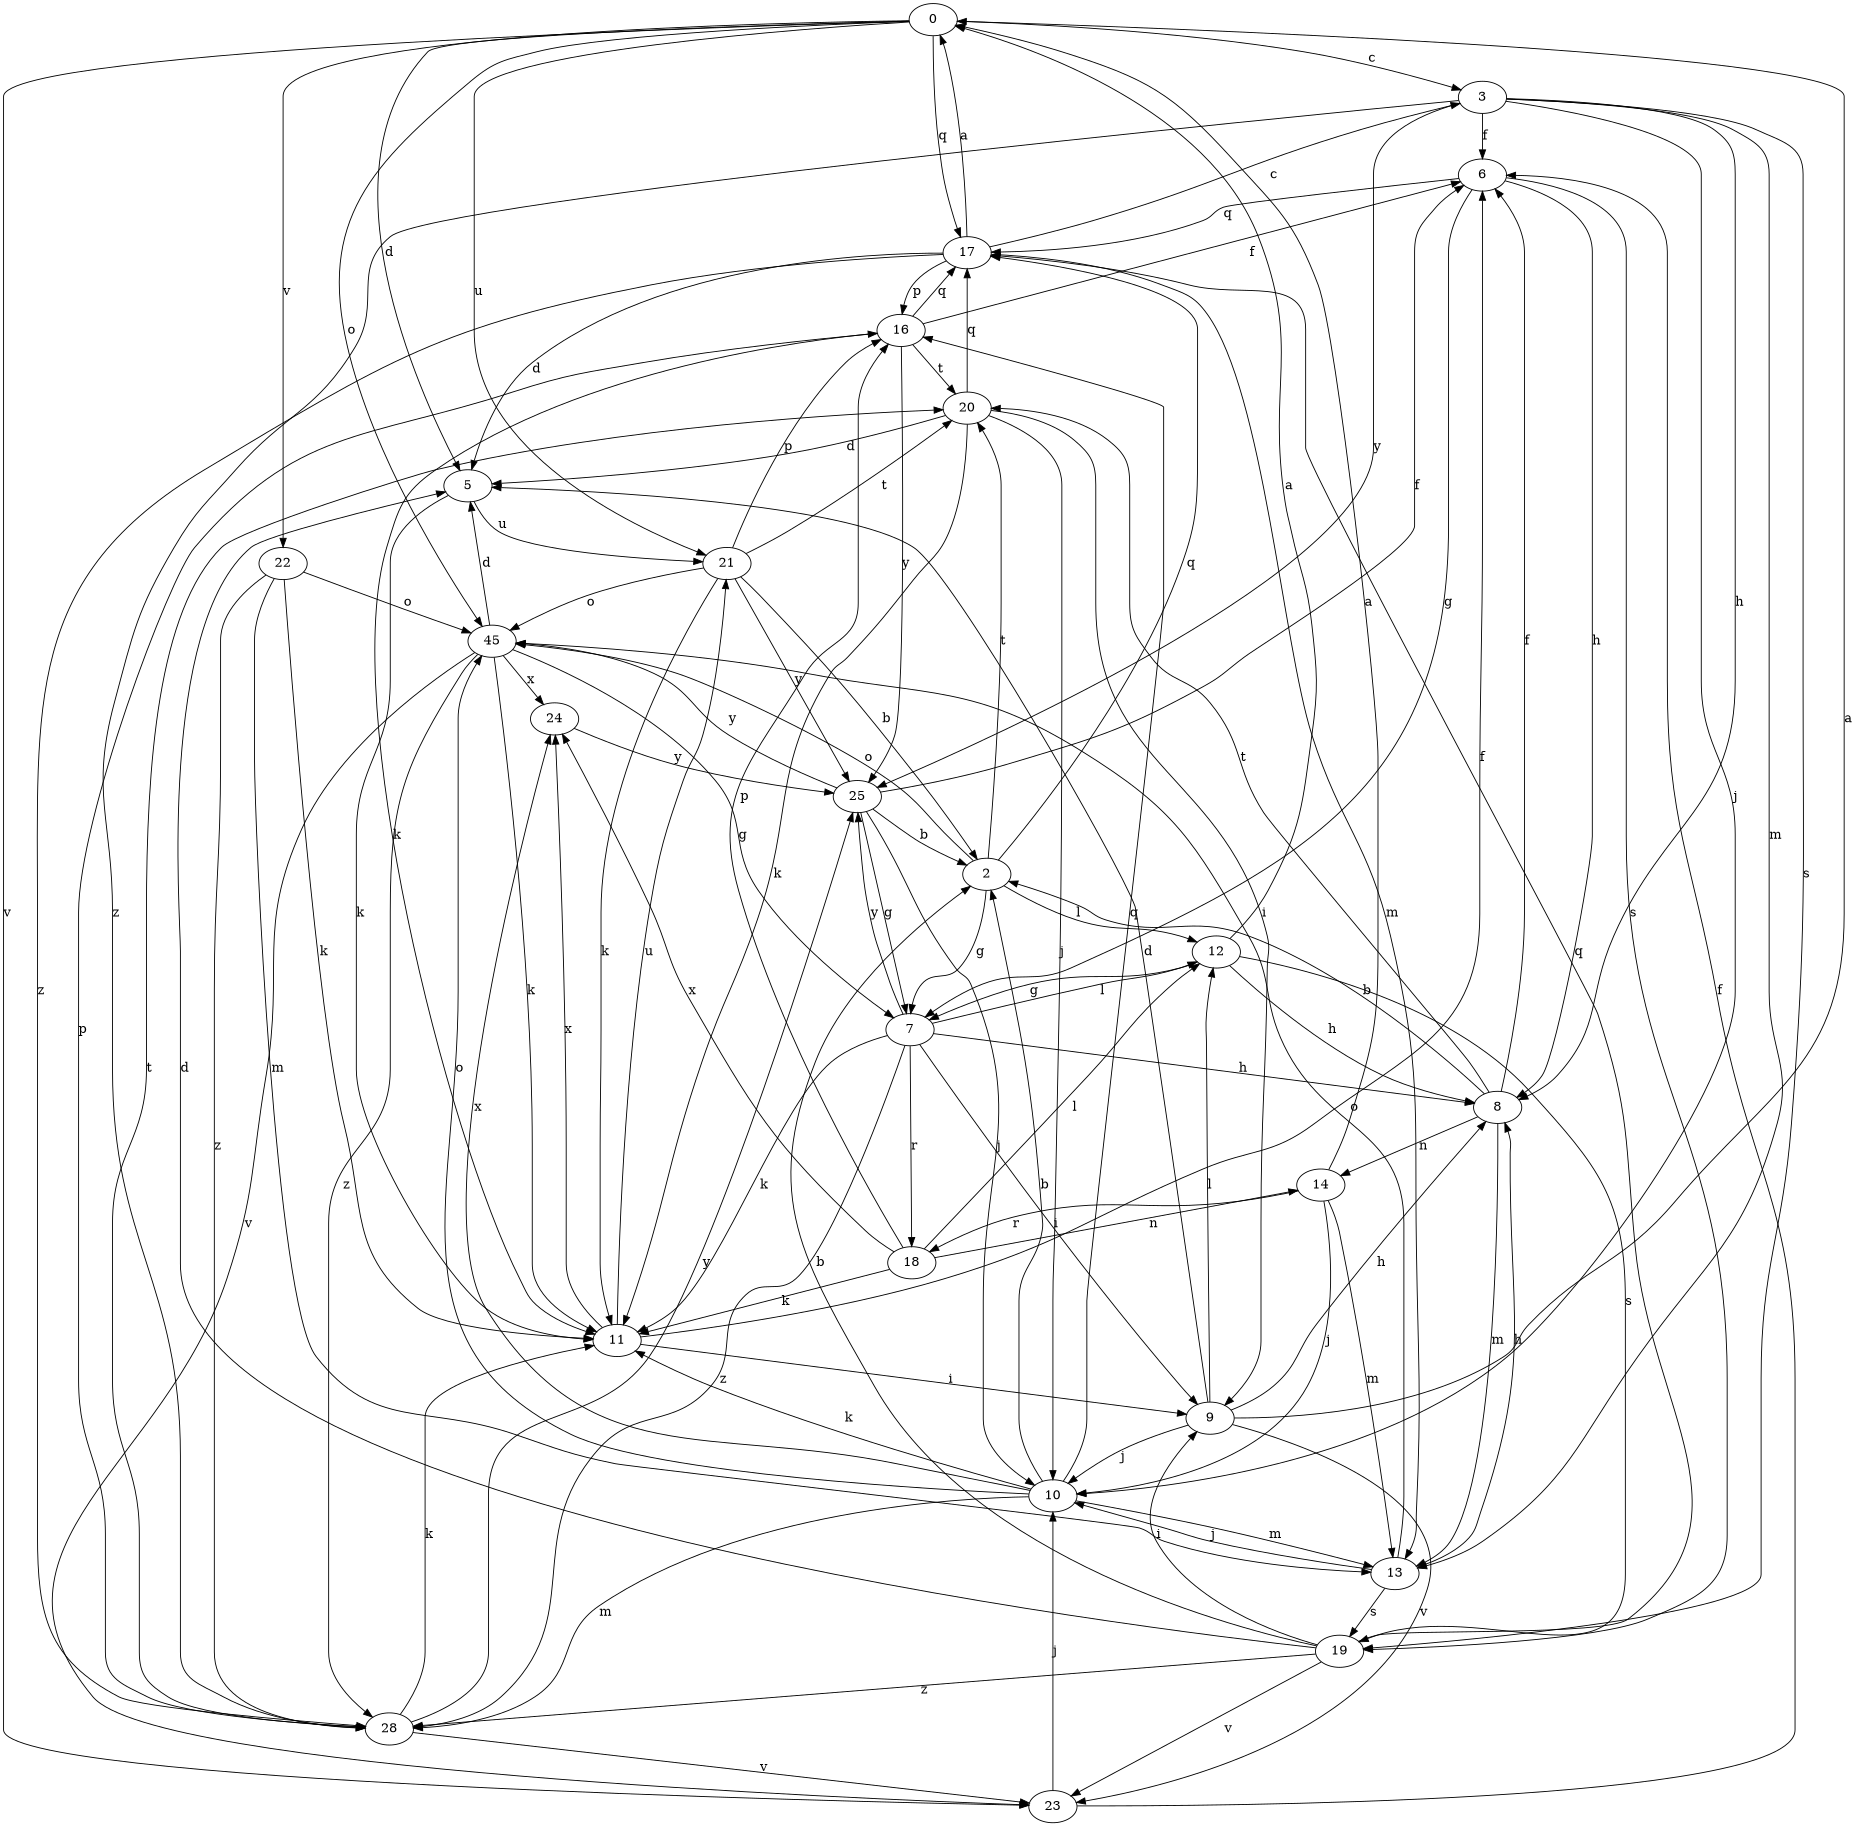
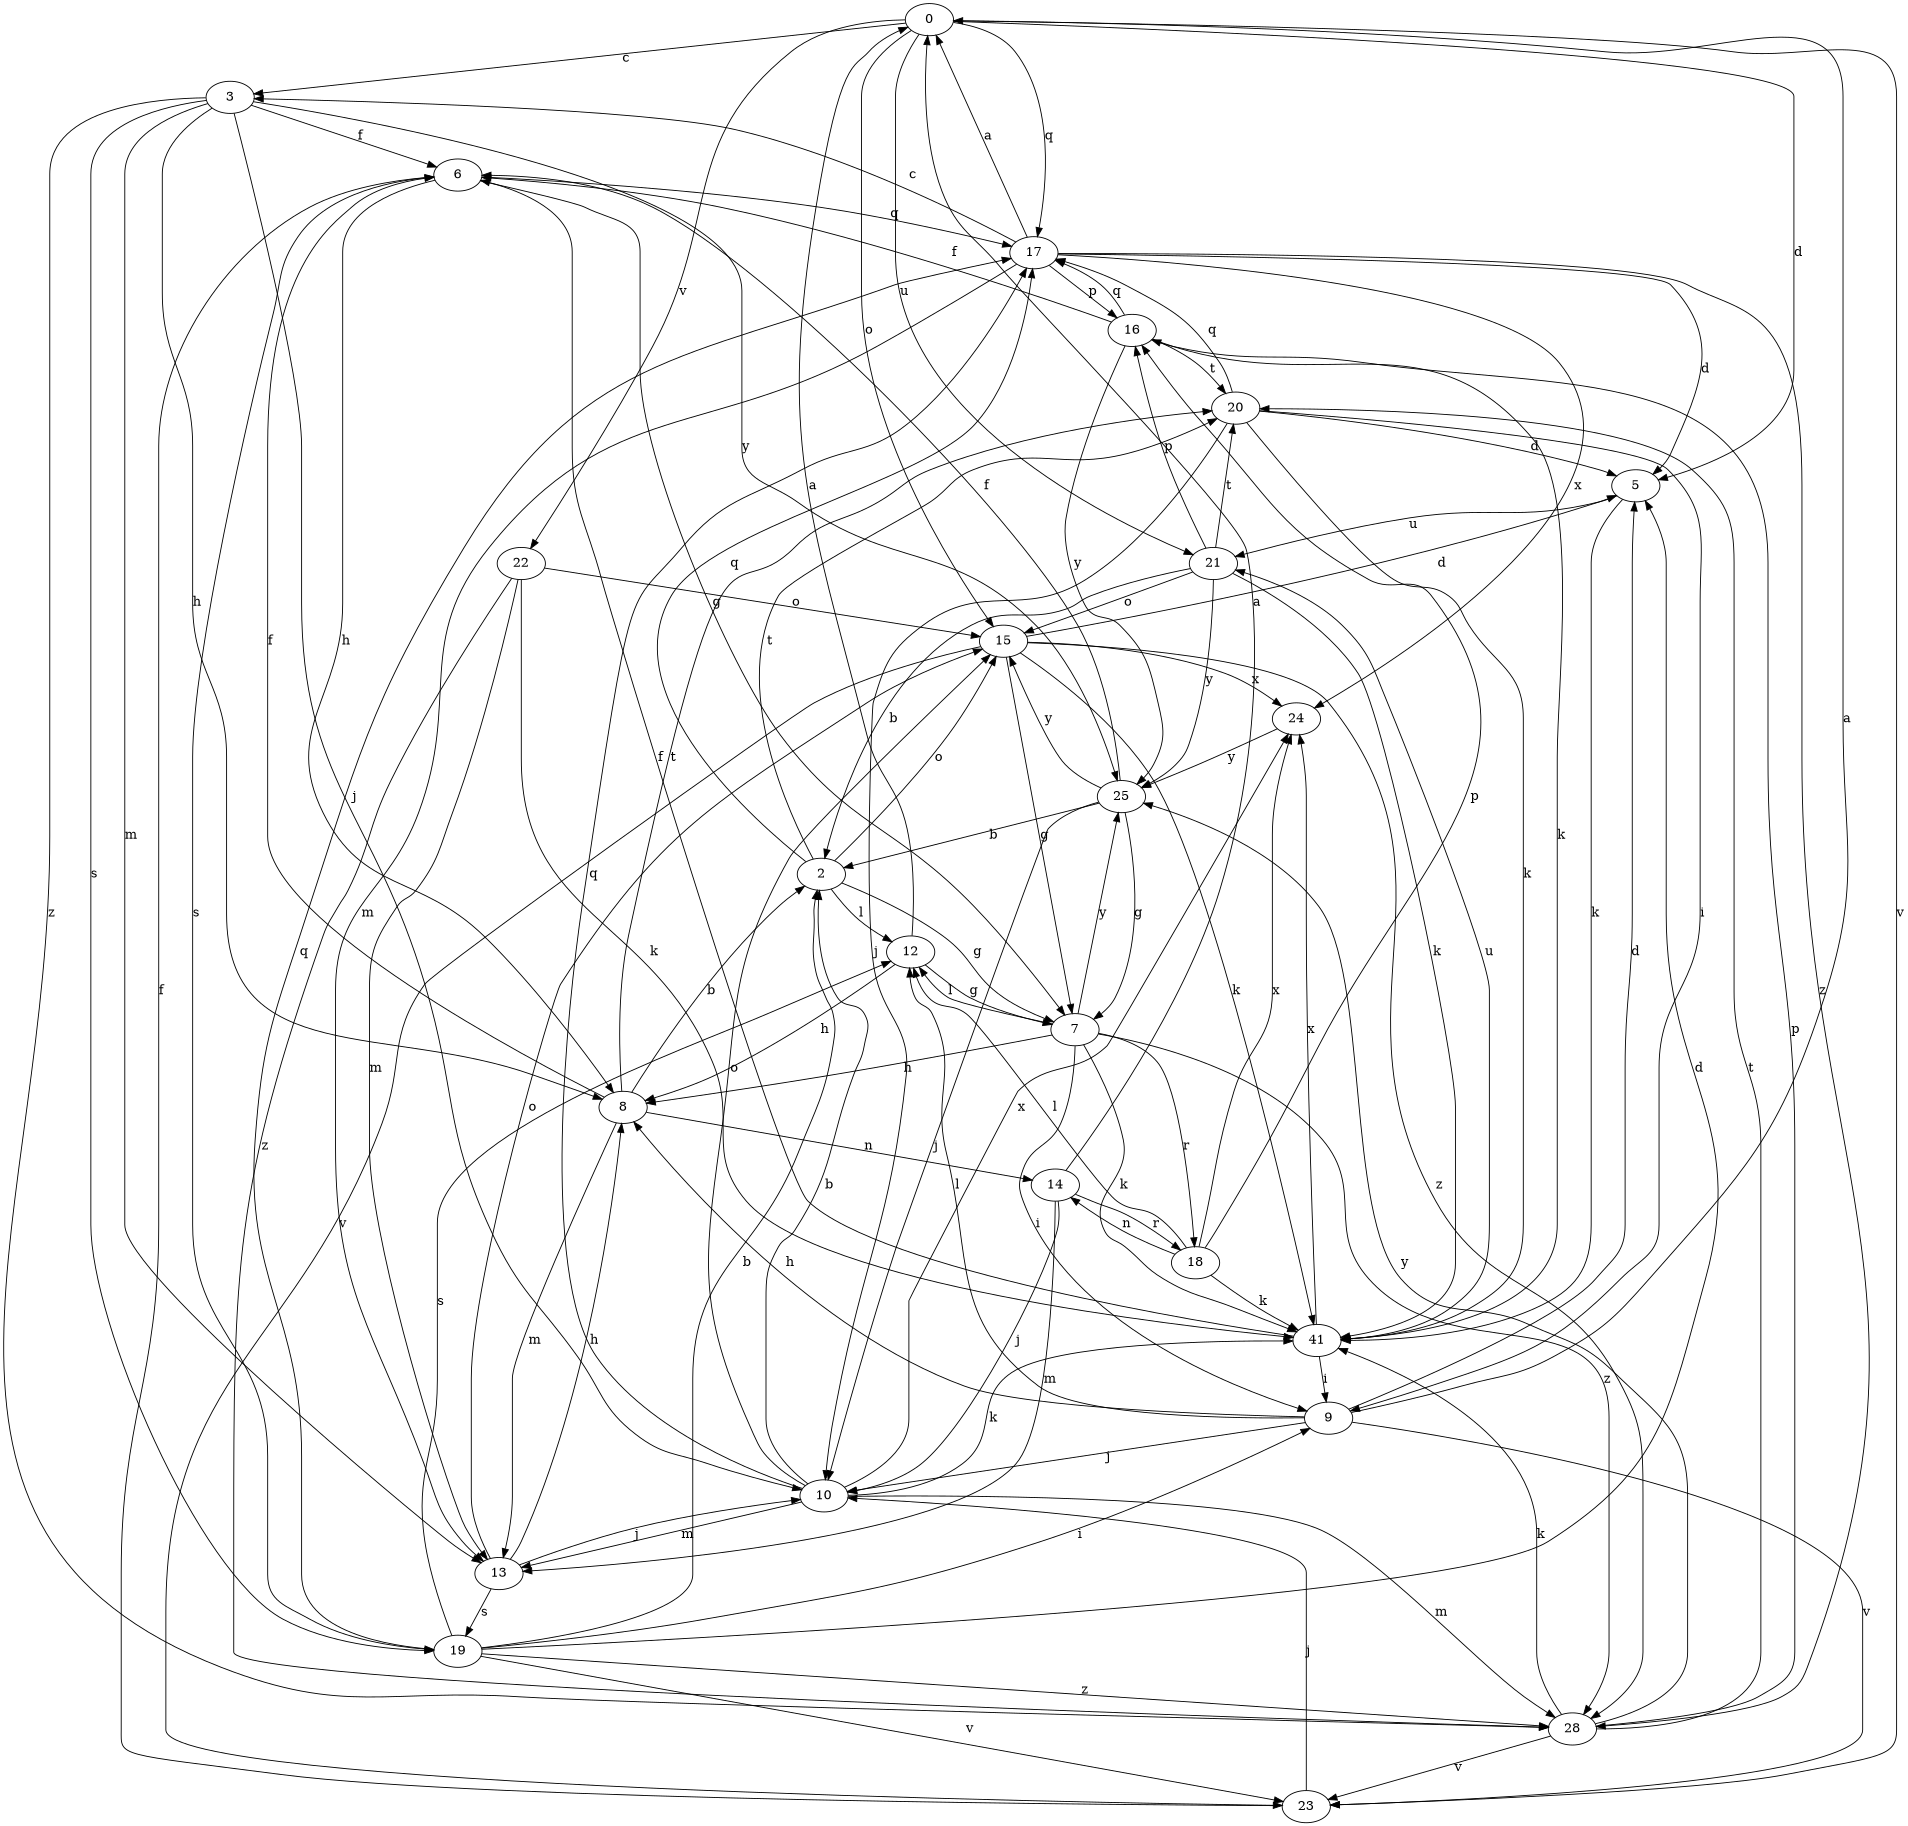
none -> (1536, 346)
(492, 641) -> (1004, 641)
(1139, 827) -> (591, 845)
(1625, 1304) -> (462, 1175)
(617, 1340) -> (1317, 1340)
